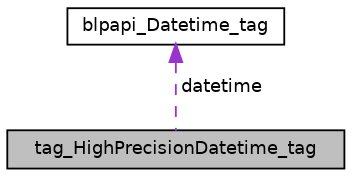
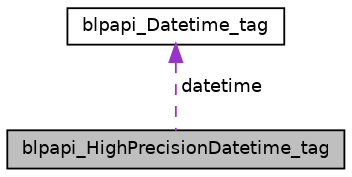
(176, 149) -> (176, 149)
